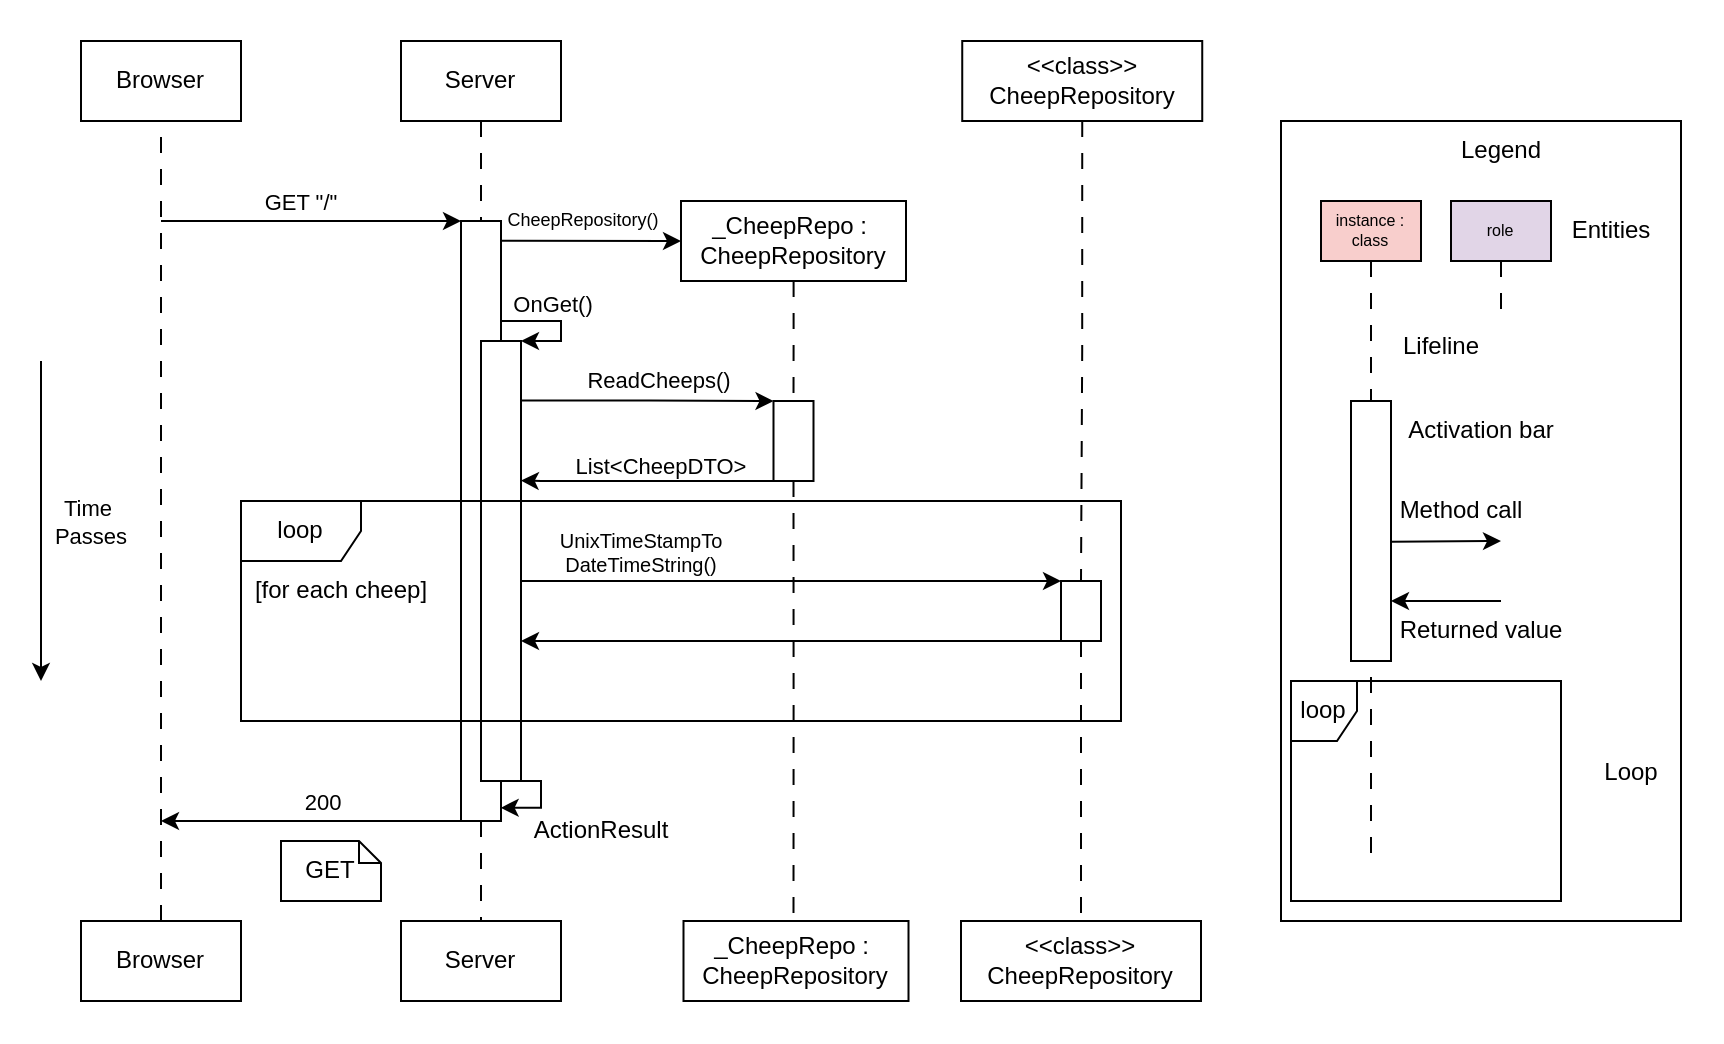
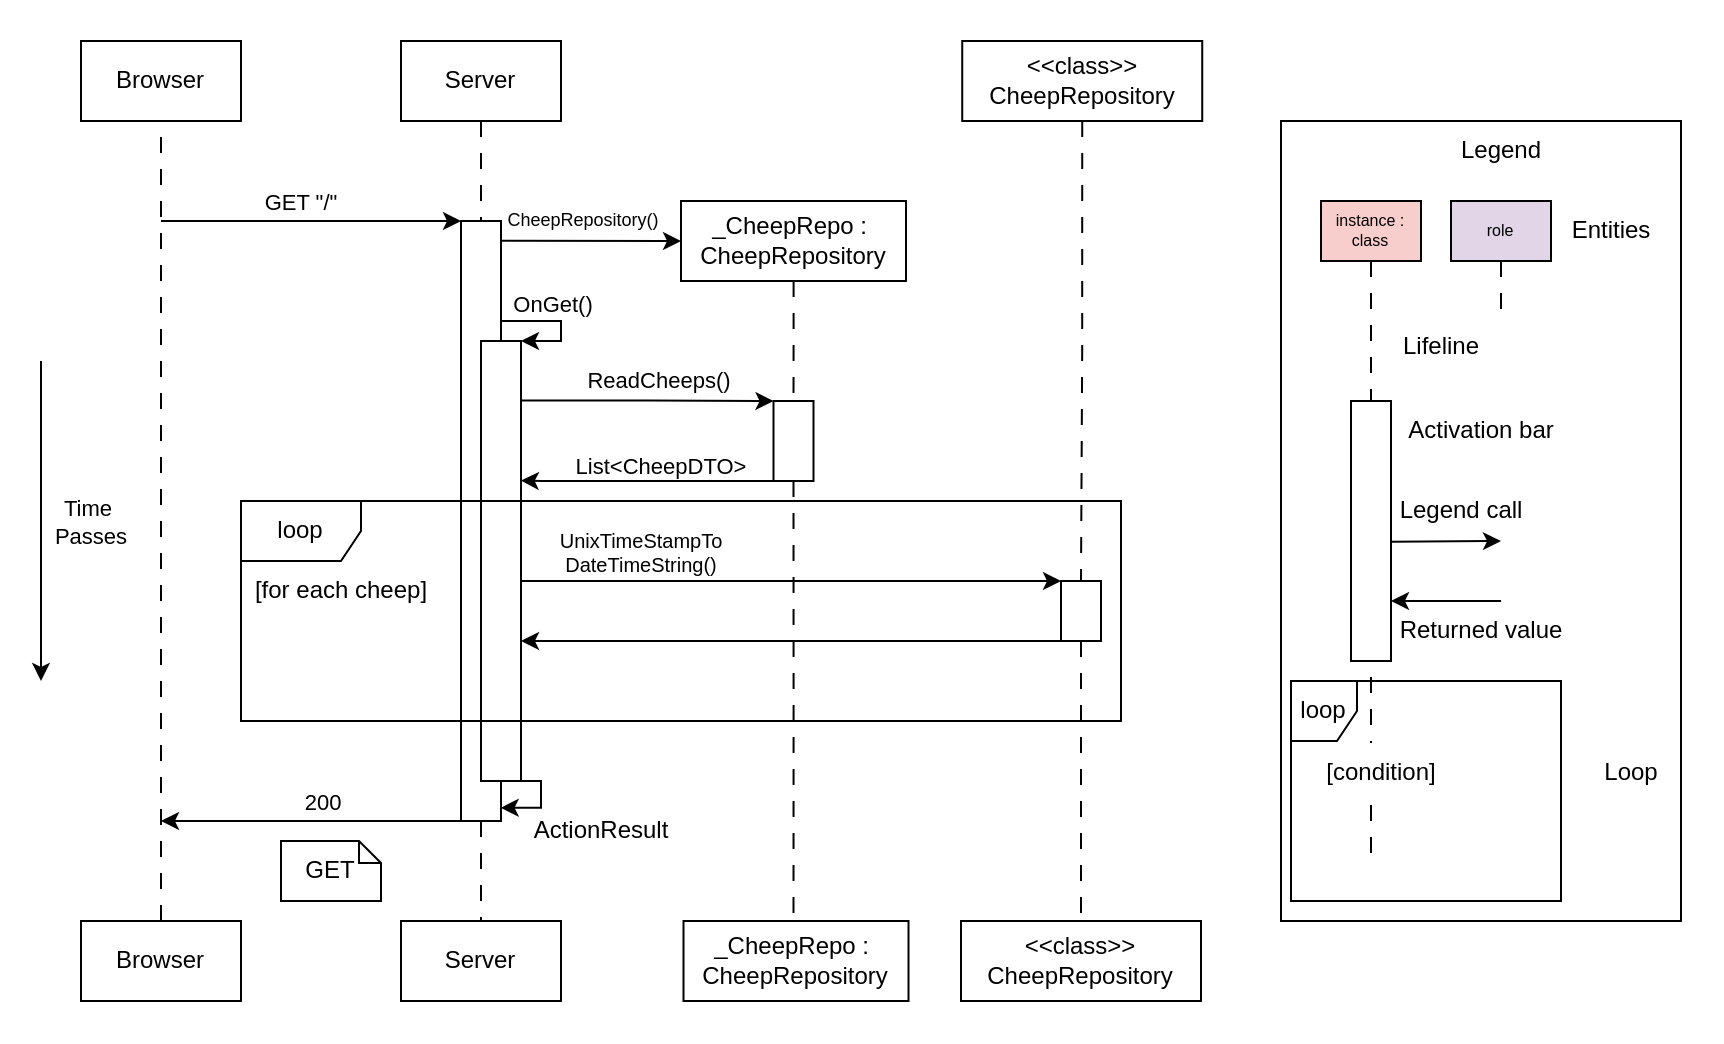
(1462, 511) -> (1462, 511)
none -> (1381, 773)
